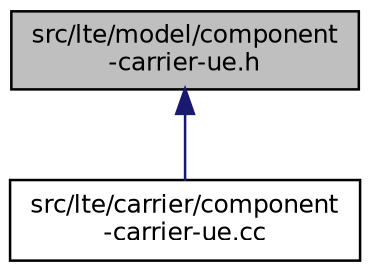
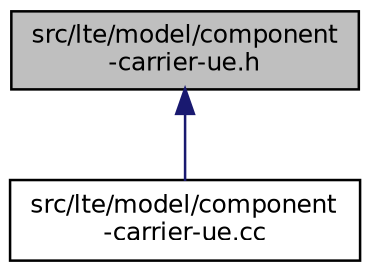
(185, 220) -> (185, 220)
